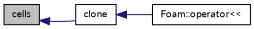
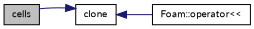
(63, 21) -> (52, 8)
